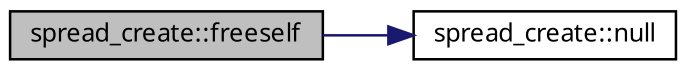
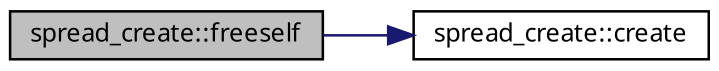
(545, 35) -> (561, 35)
